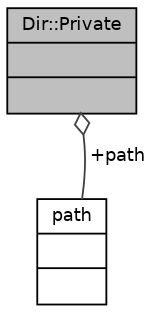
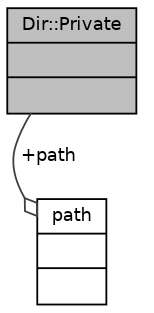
(85, 167) -> (14, 155)
